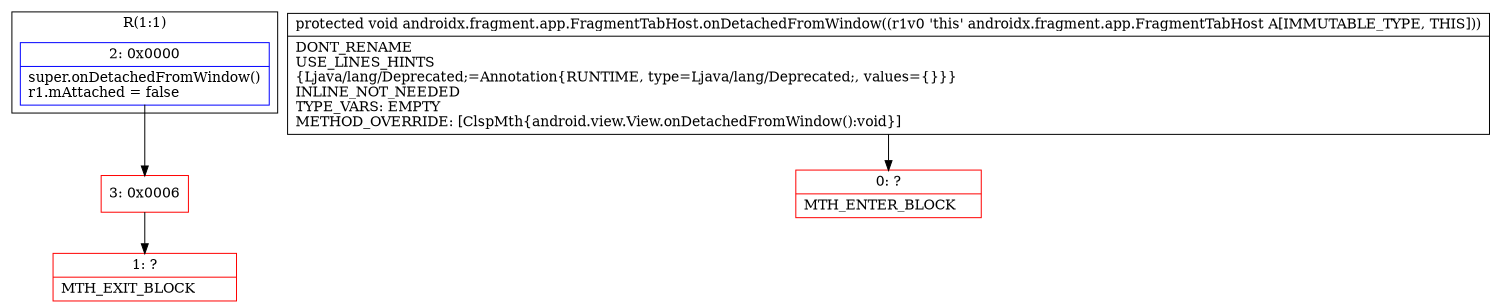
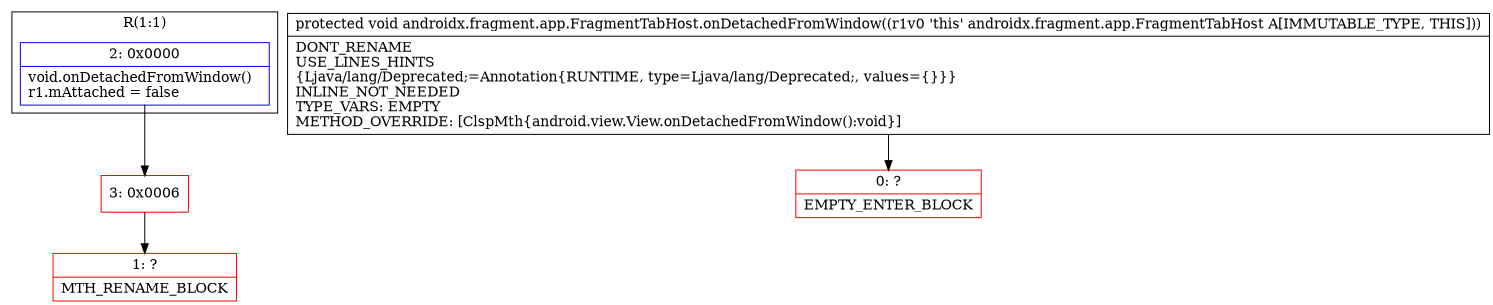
(145, 78) -> (140, 78)
(880, 205) -> (889, 205)
(128, 289) -> (145, 289)
